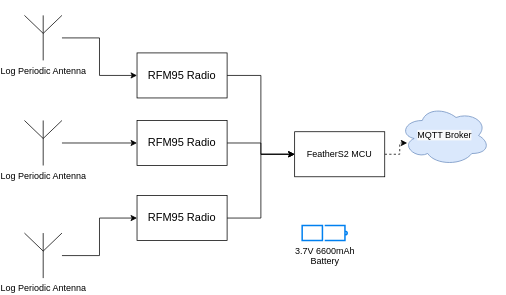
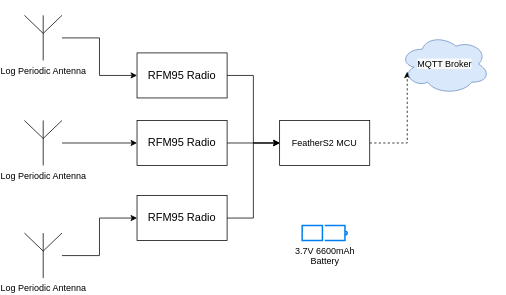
(444, 135) -> (444, 64)
(339, 154) -> (324, 143)
